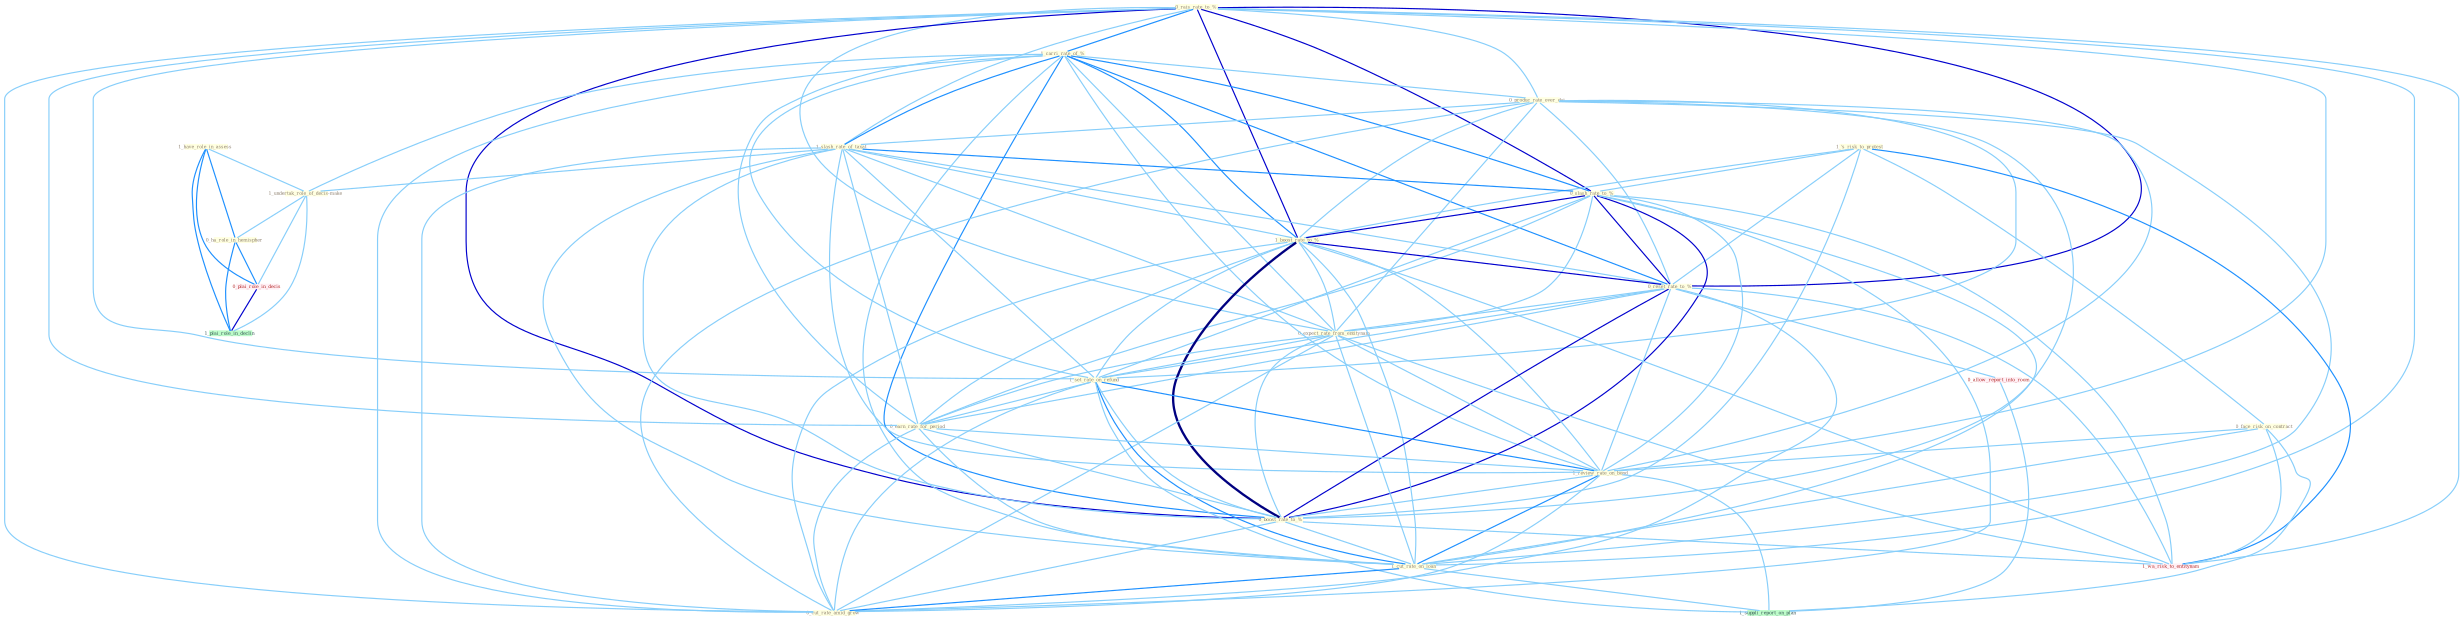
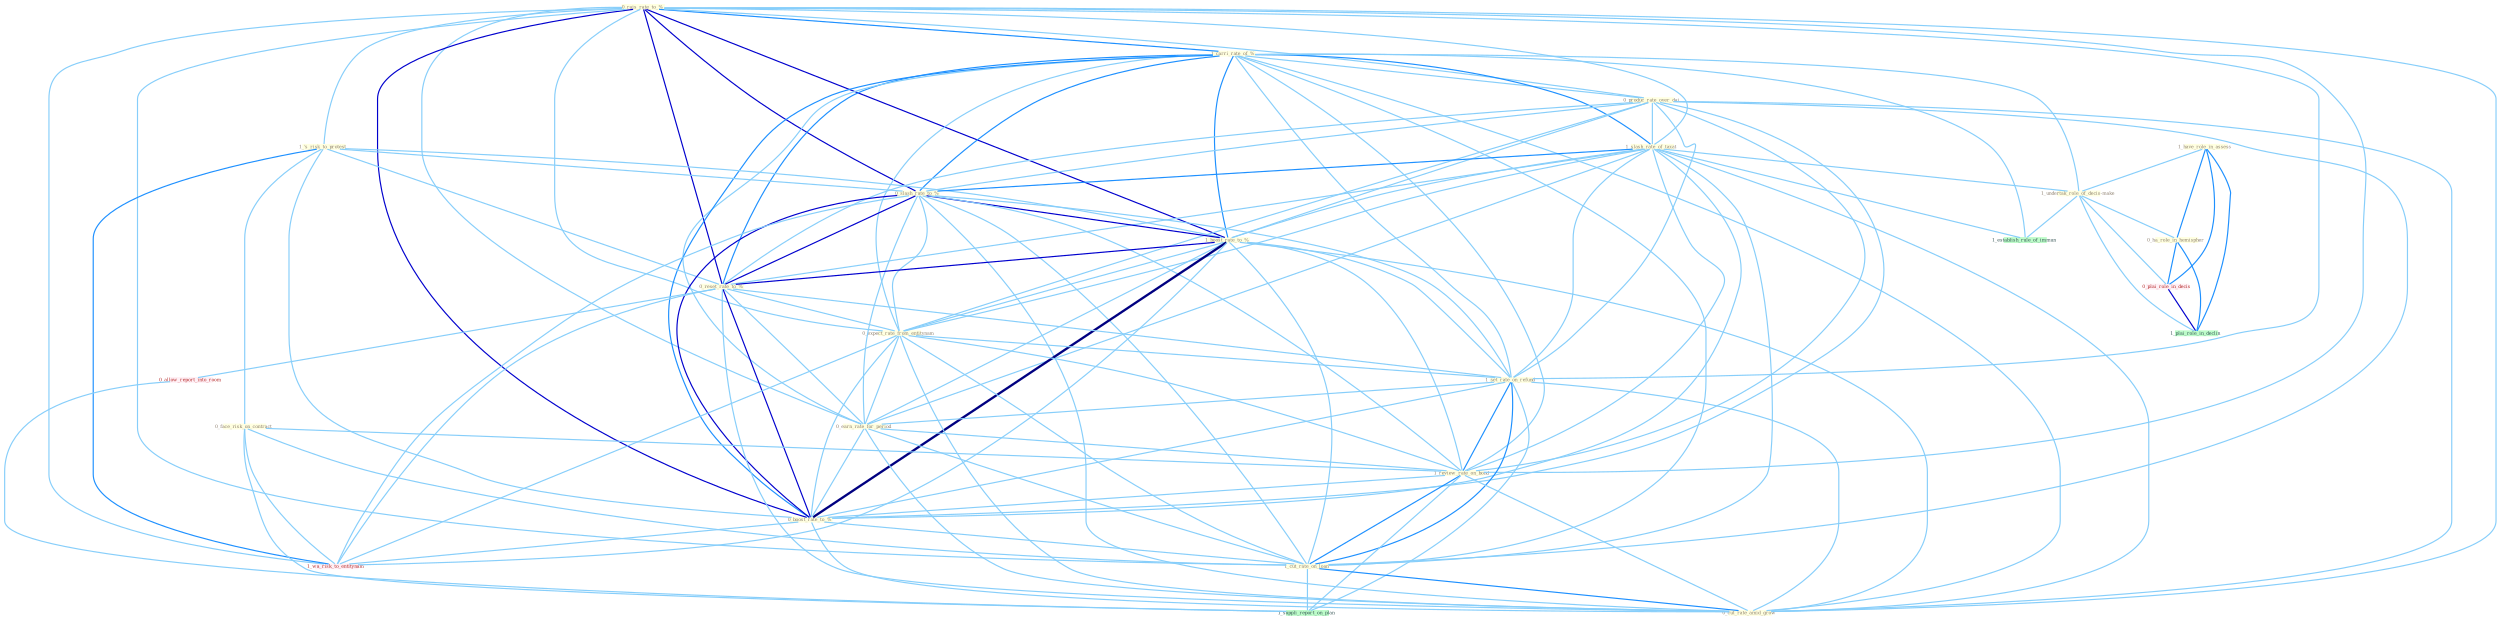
none -> (377, 43)
none -> (1283, 142)
none -> (2025, 240)
(1636, 380) -> none
